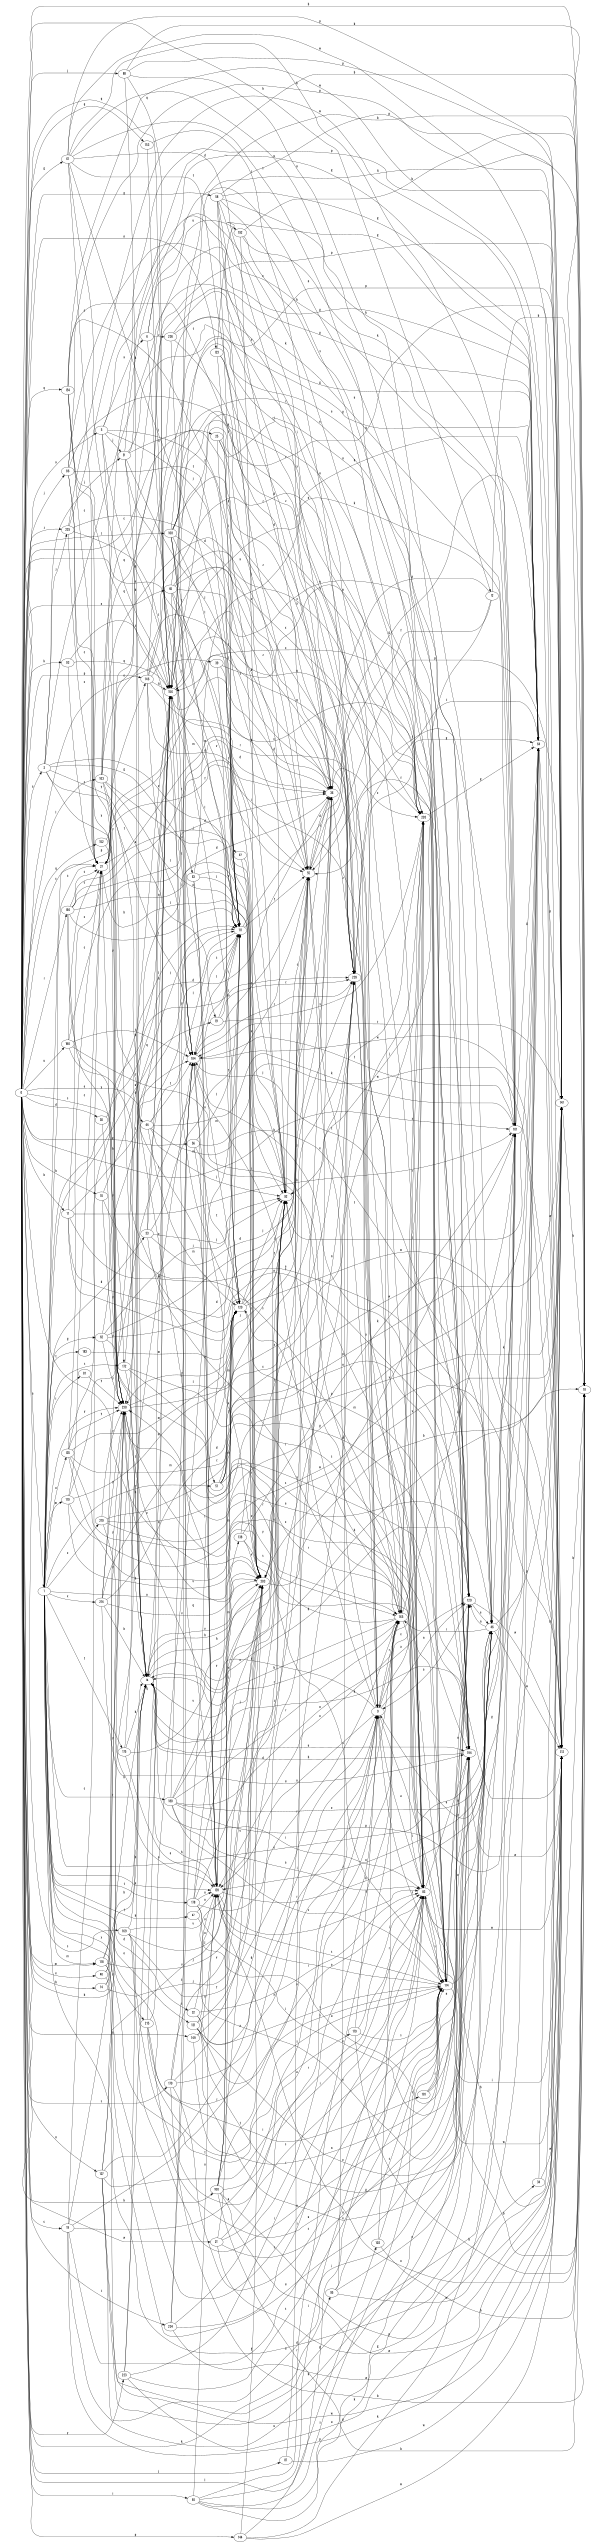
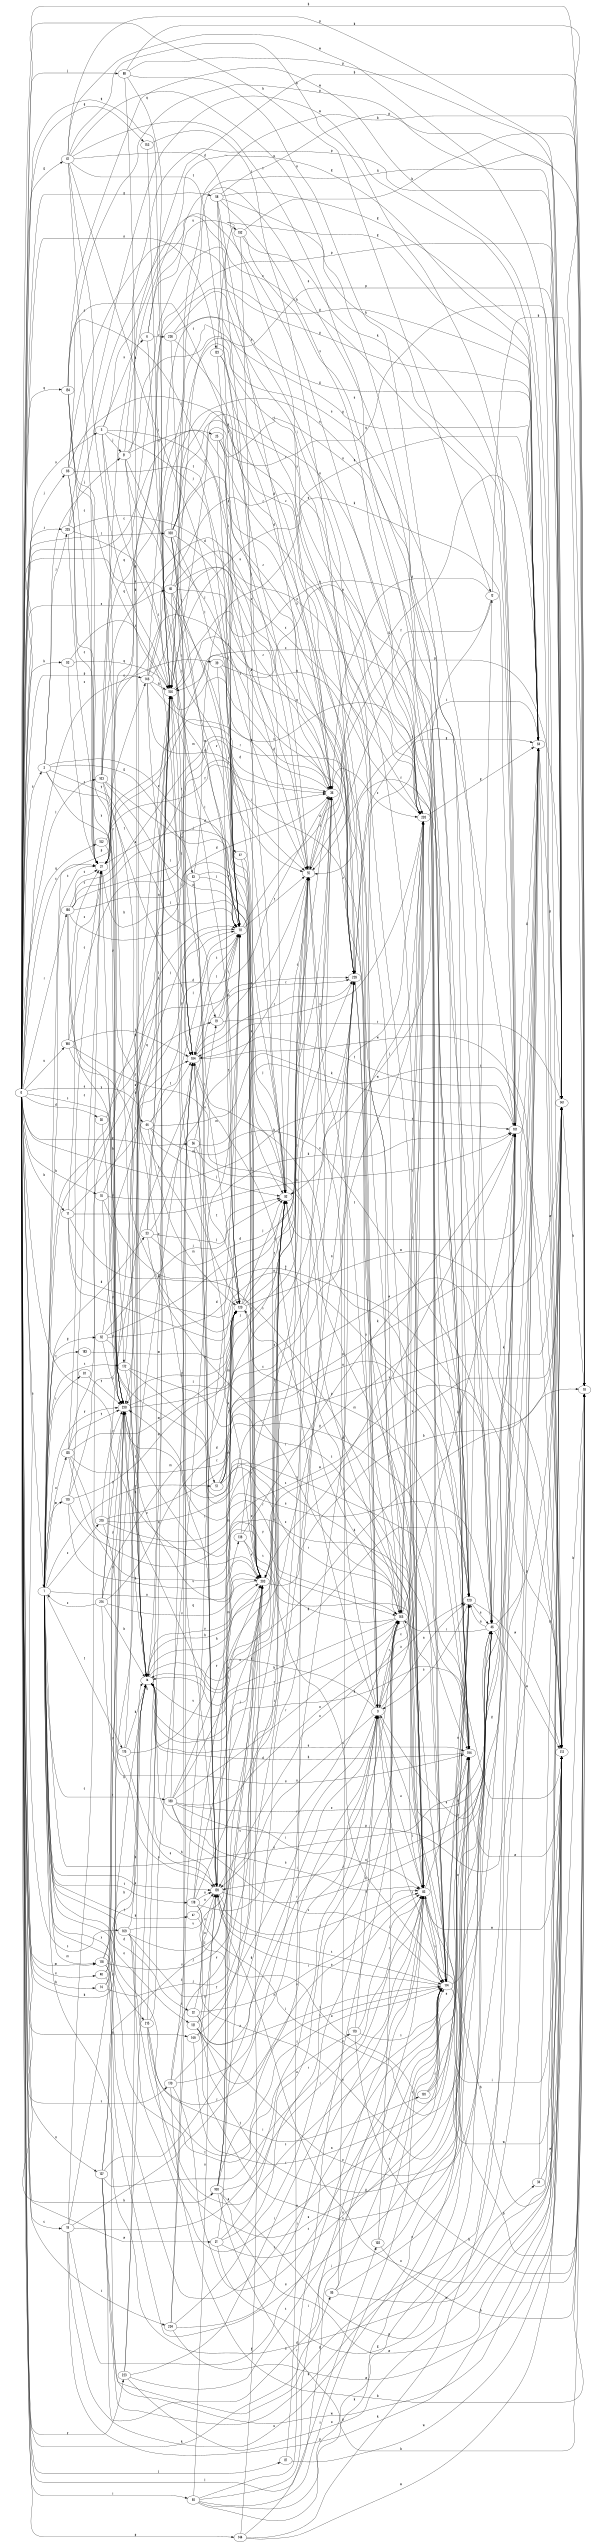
(392, 458) -> (305, 1157)
(316, 601) -> none
(234, 1043) -> (208, 1075)
(421, 1289) -> (481, 1075)
(71, 1600) -> (71, 1607)
